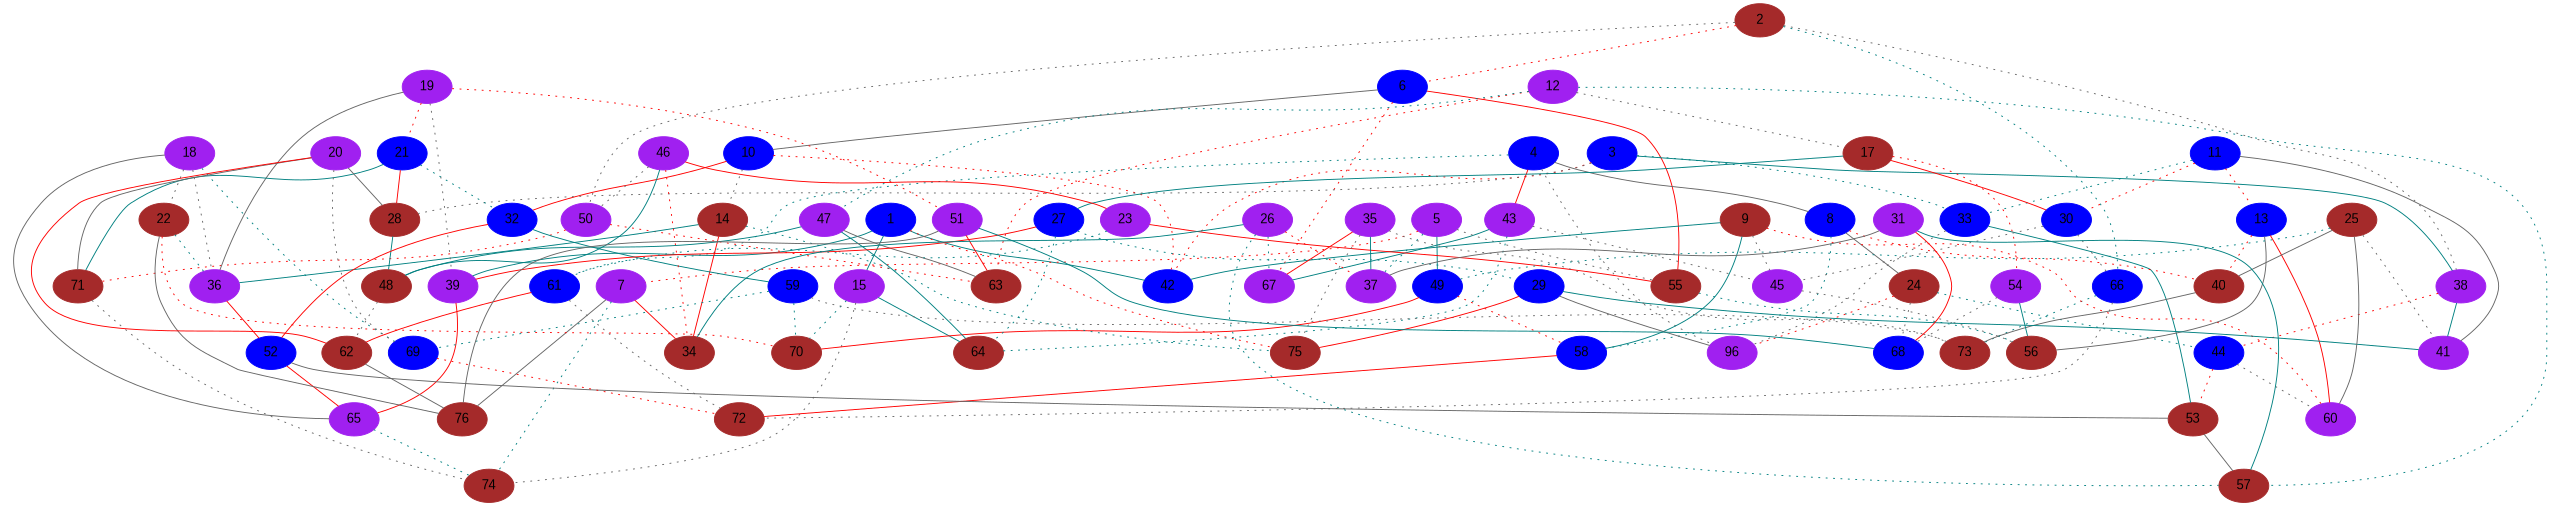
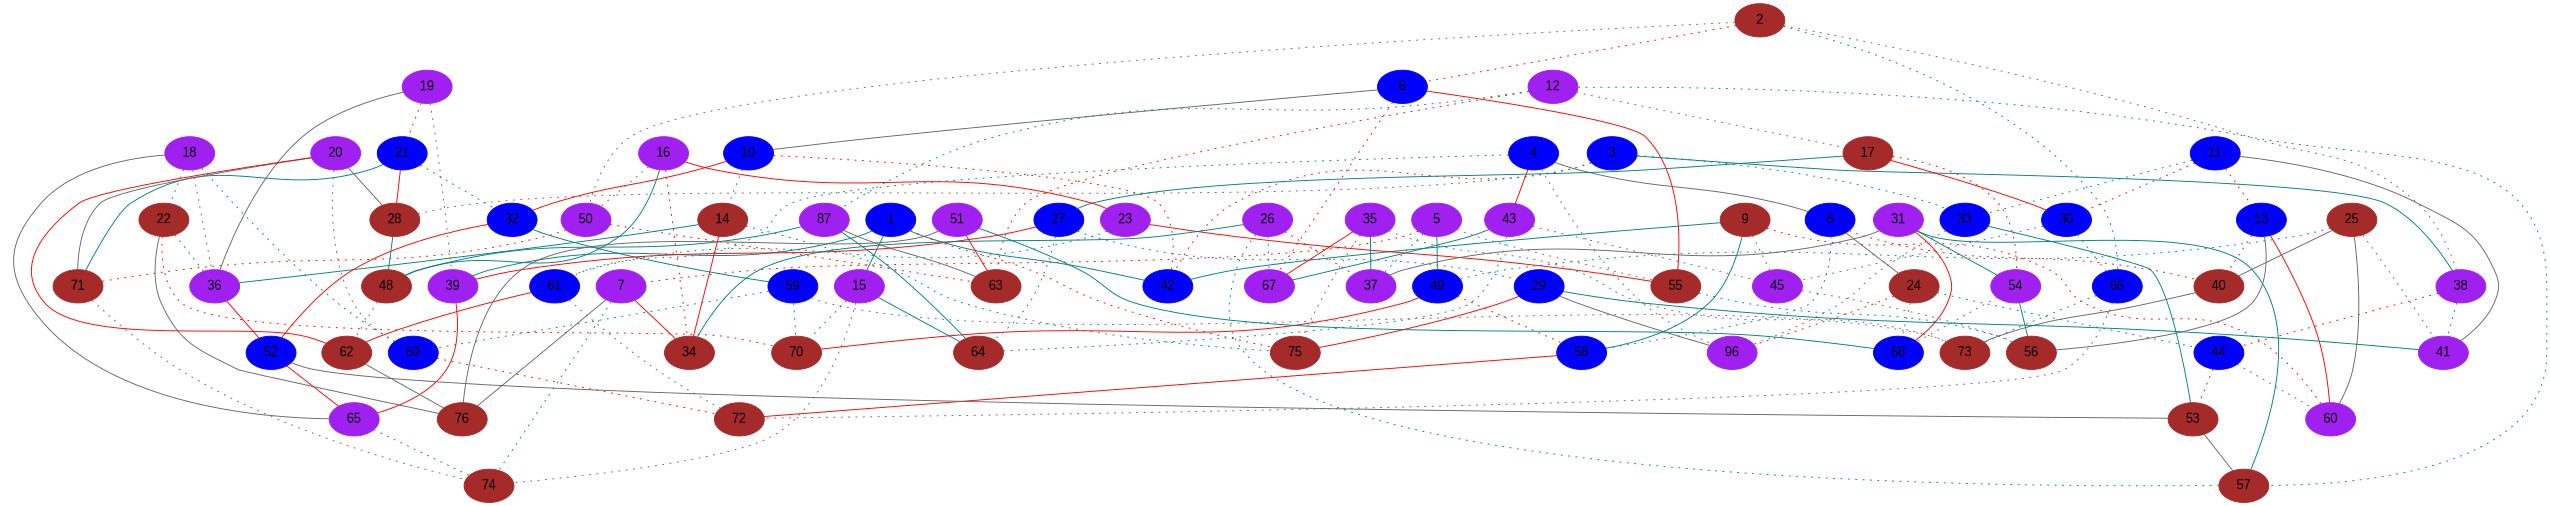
(716, 121) -> none
(664, 153) -> (664, 153)
(824, 220) -> (824, 220)
none -> (1977, 264)
(2452, 320) -> (2452, 320)
